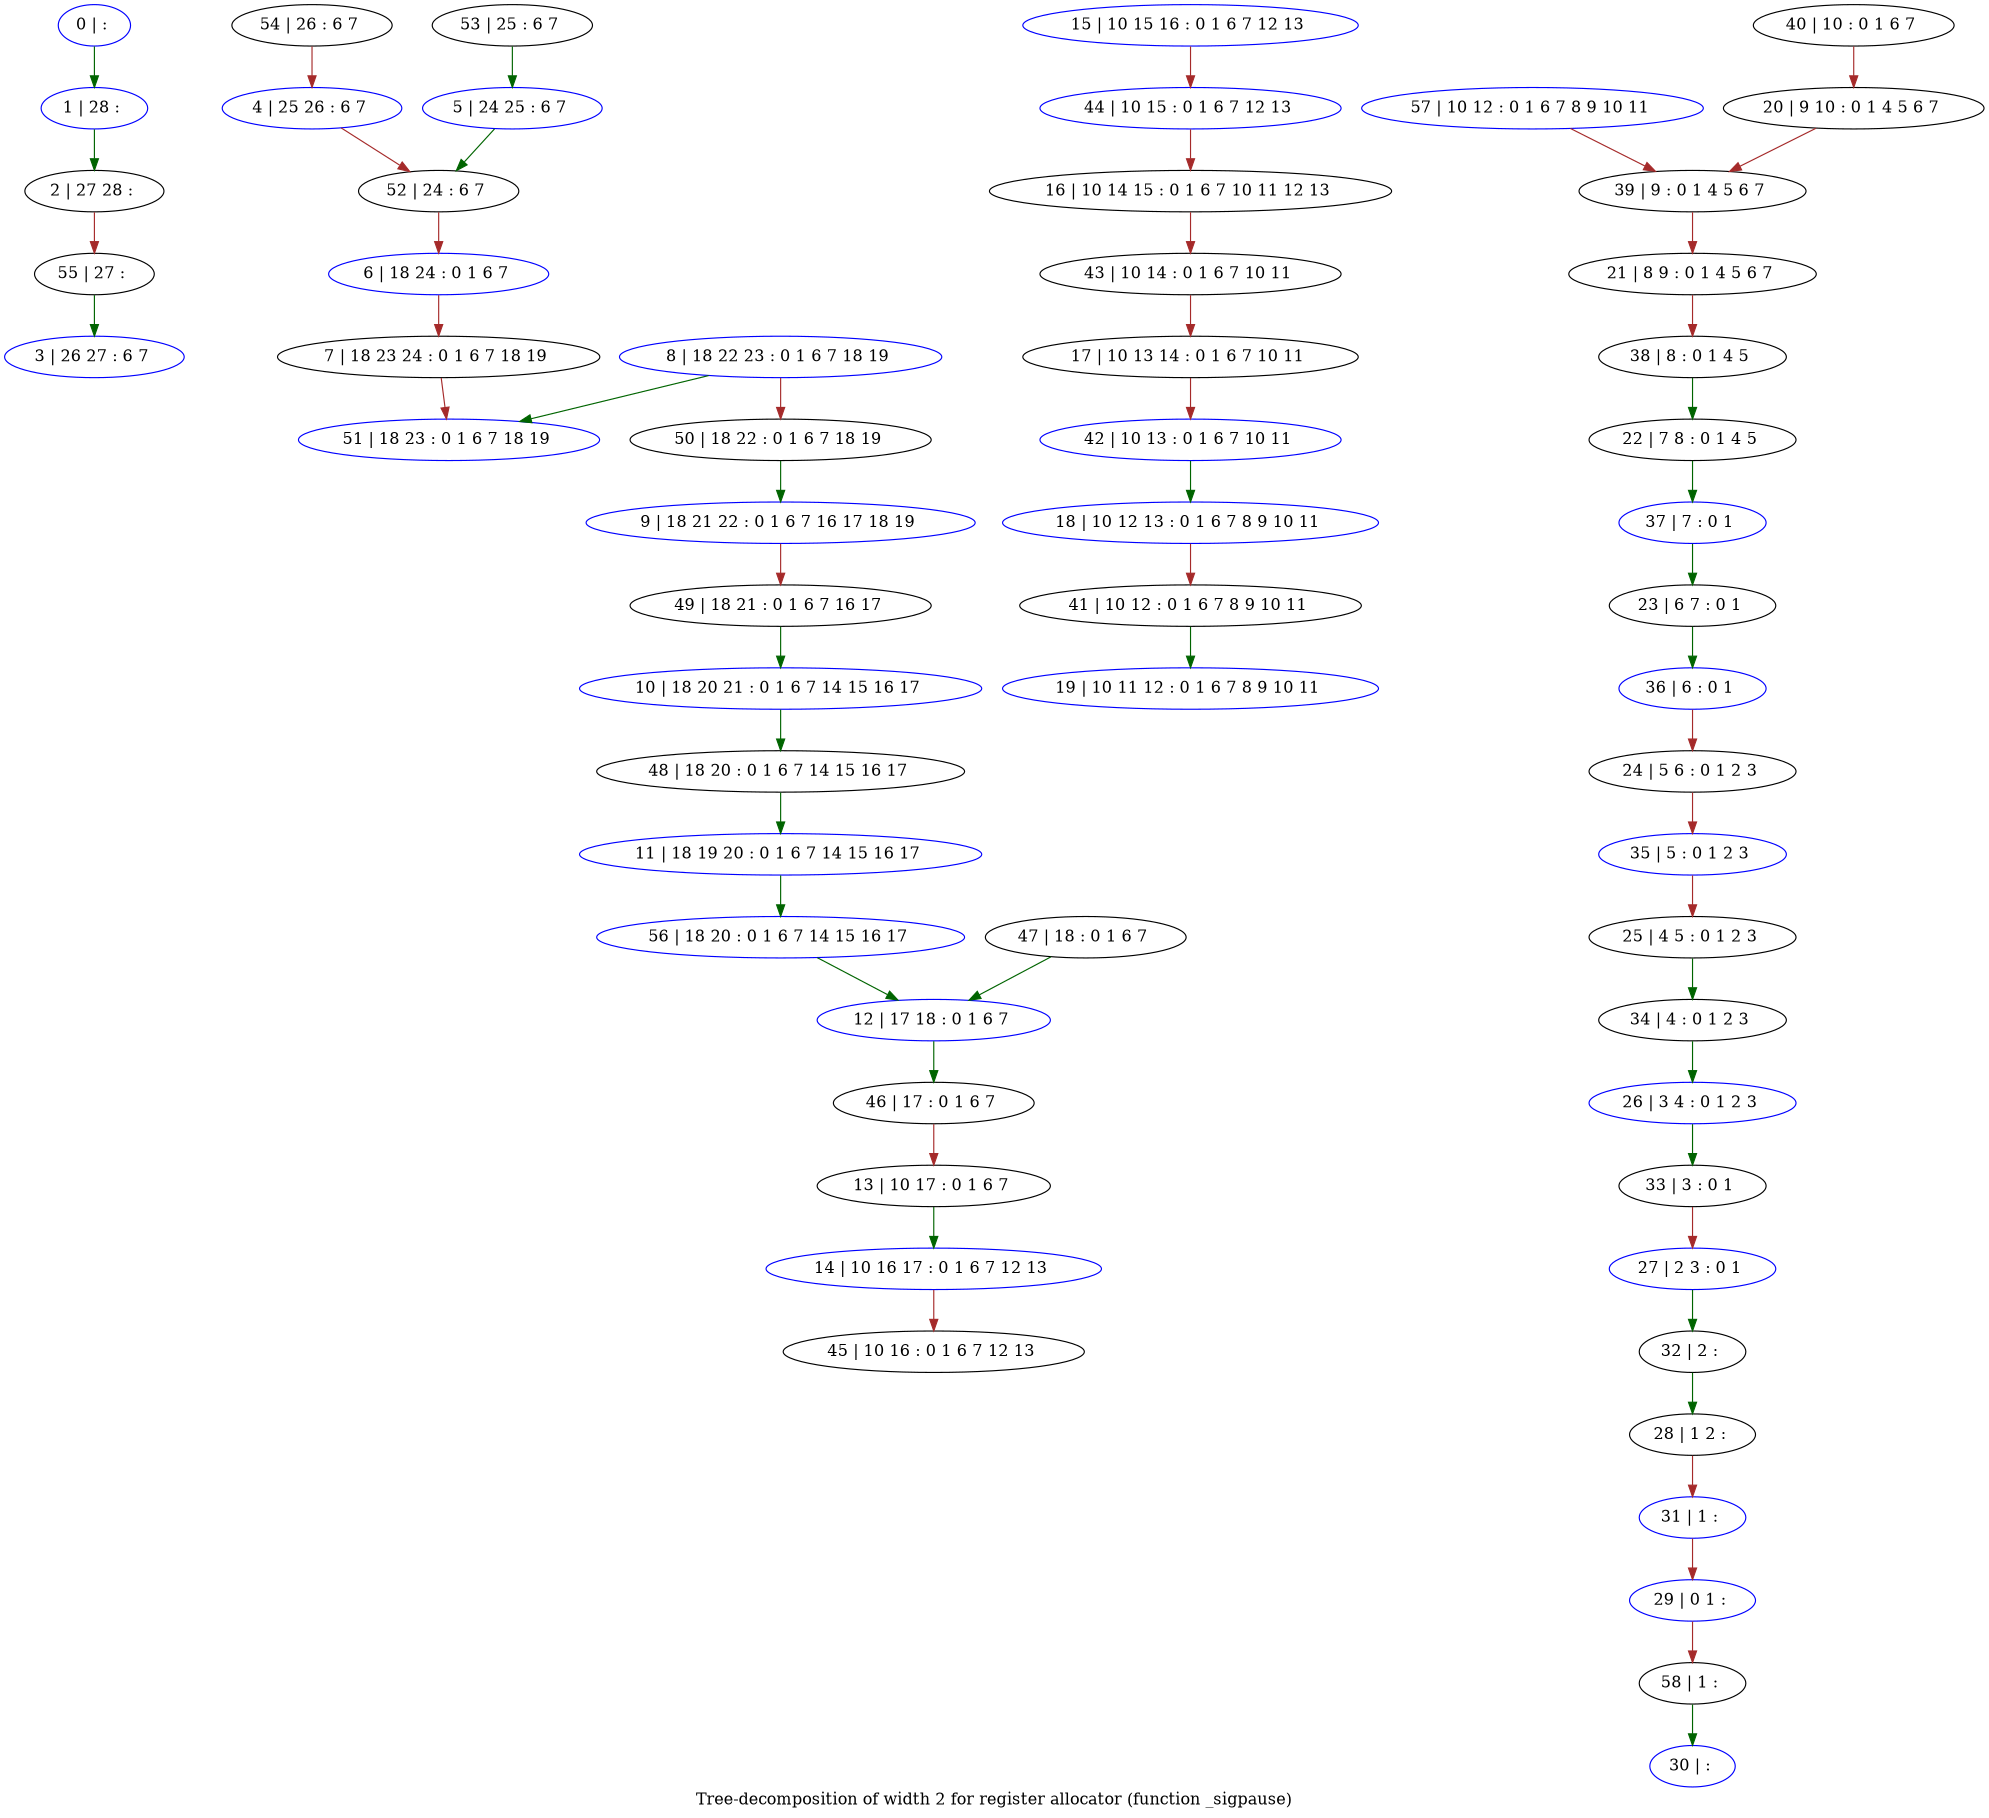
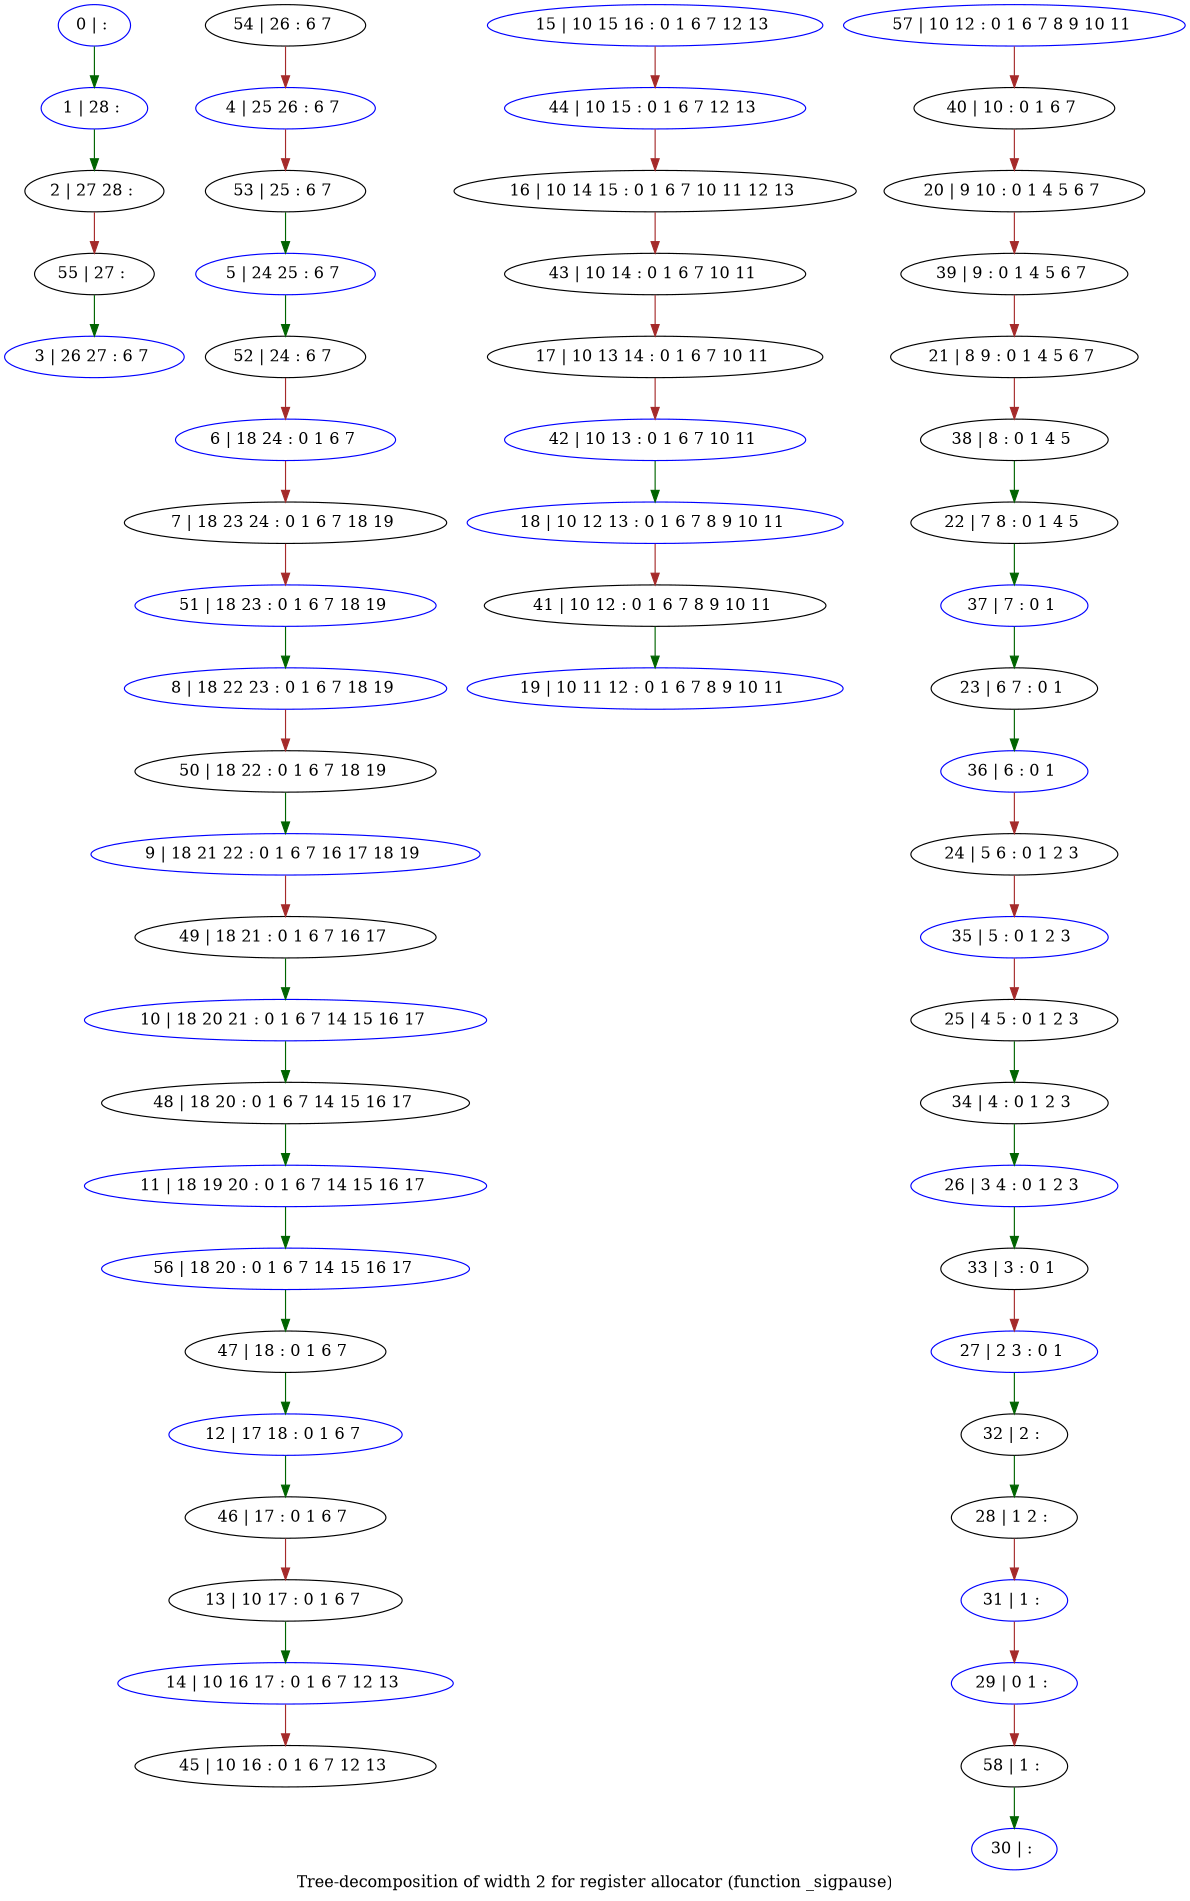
(370, 147) -> (286, 144)
(1608, 147) -> (1014, 61)
(620, 397) -> (286, 641)
(852, 976) -> (286, 1305)
